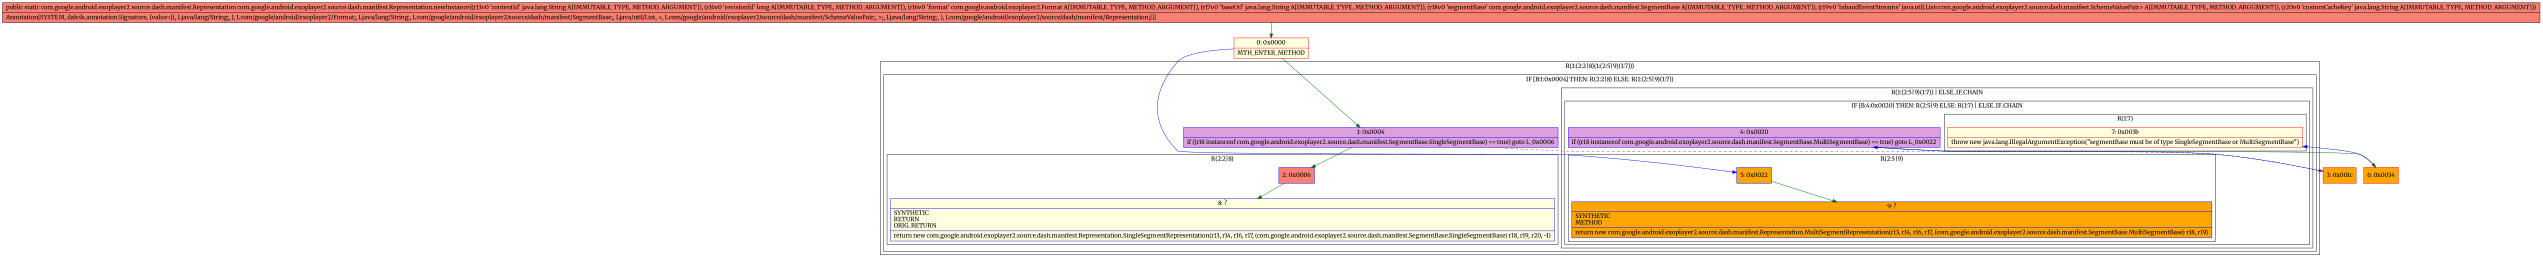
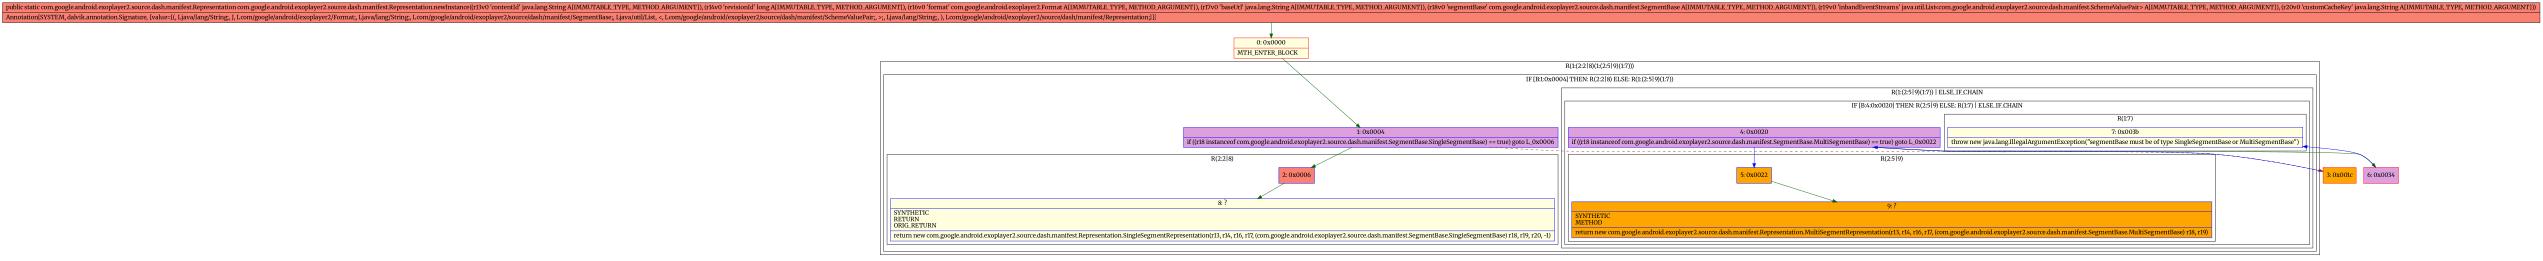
(1271, 53) -> (1268, 53)
(2125, 137) -> (2125, 137)
(1376, 154) -> (1754, 157)
(2381, 175) -> (2381, 175)
